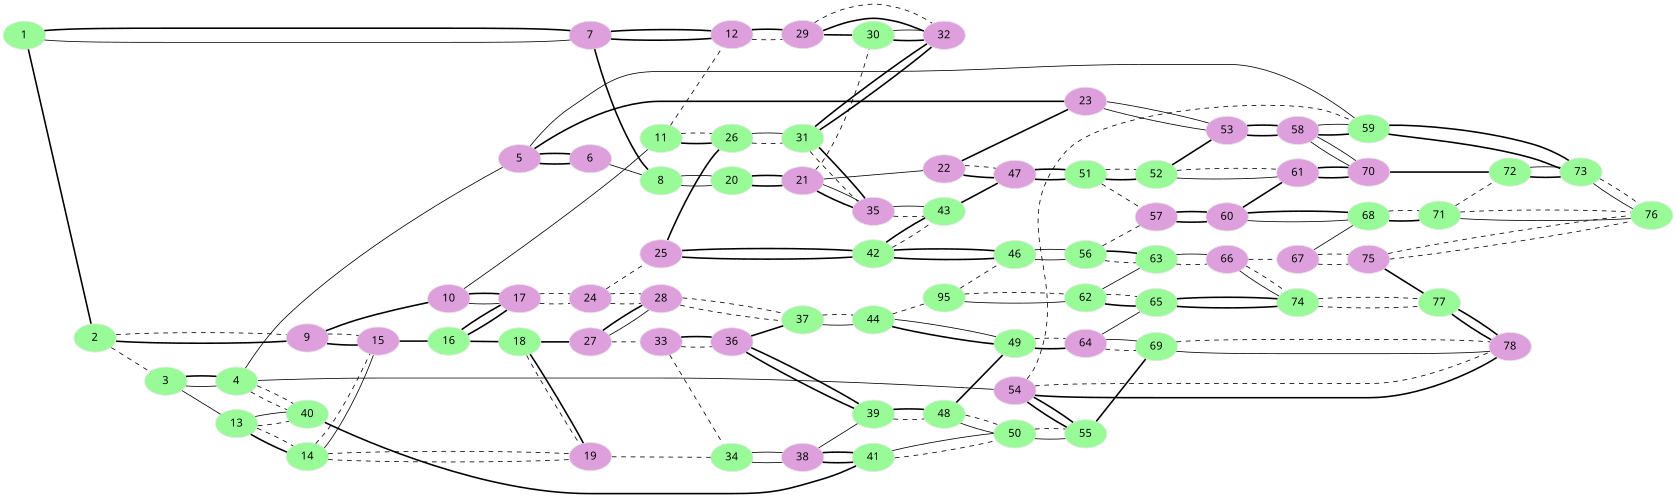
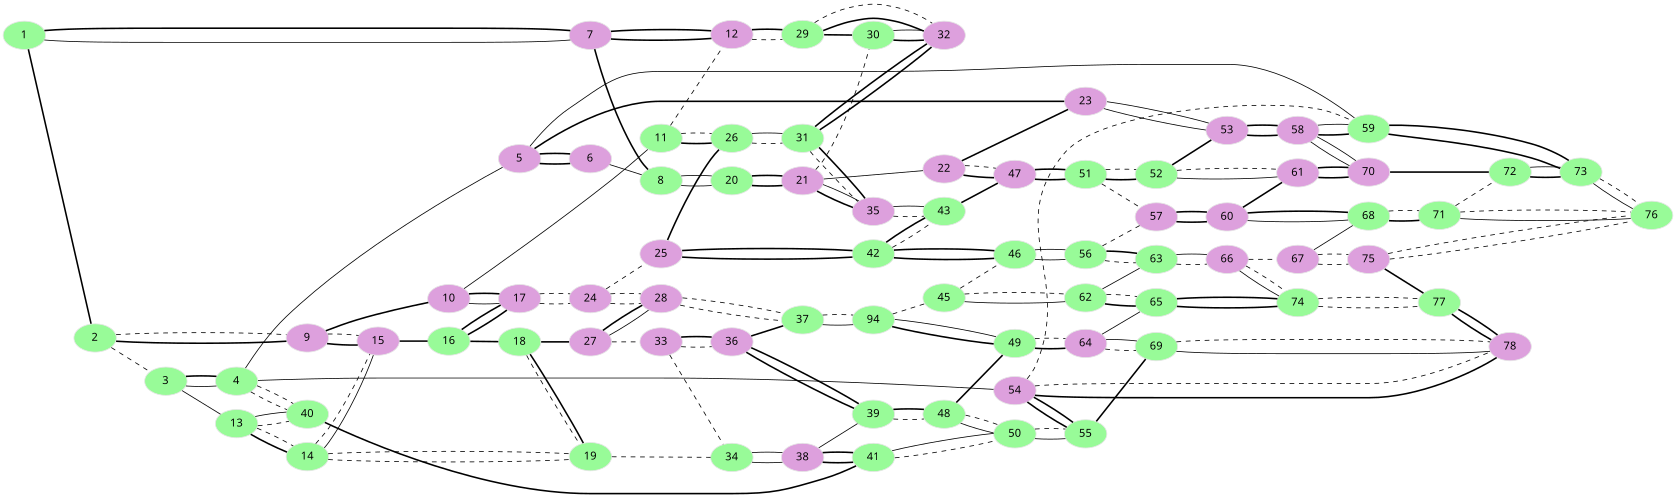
(803, 35) -> (803, 35)
(944, 298) -> (944, 298)
(873, 320) -> (873, 320)
(590, 457) -> (590, 457)
